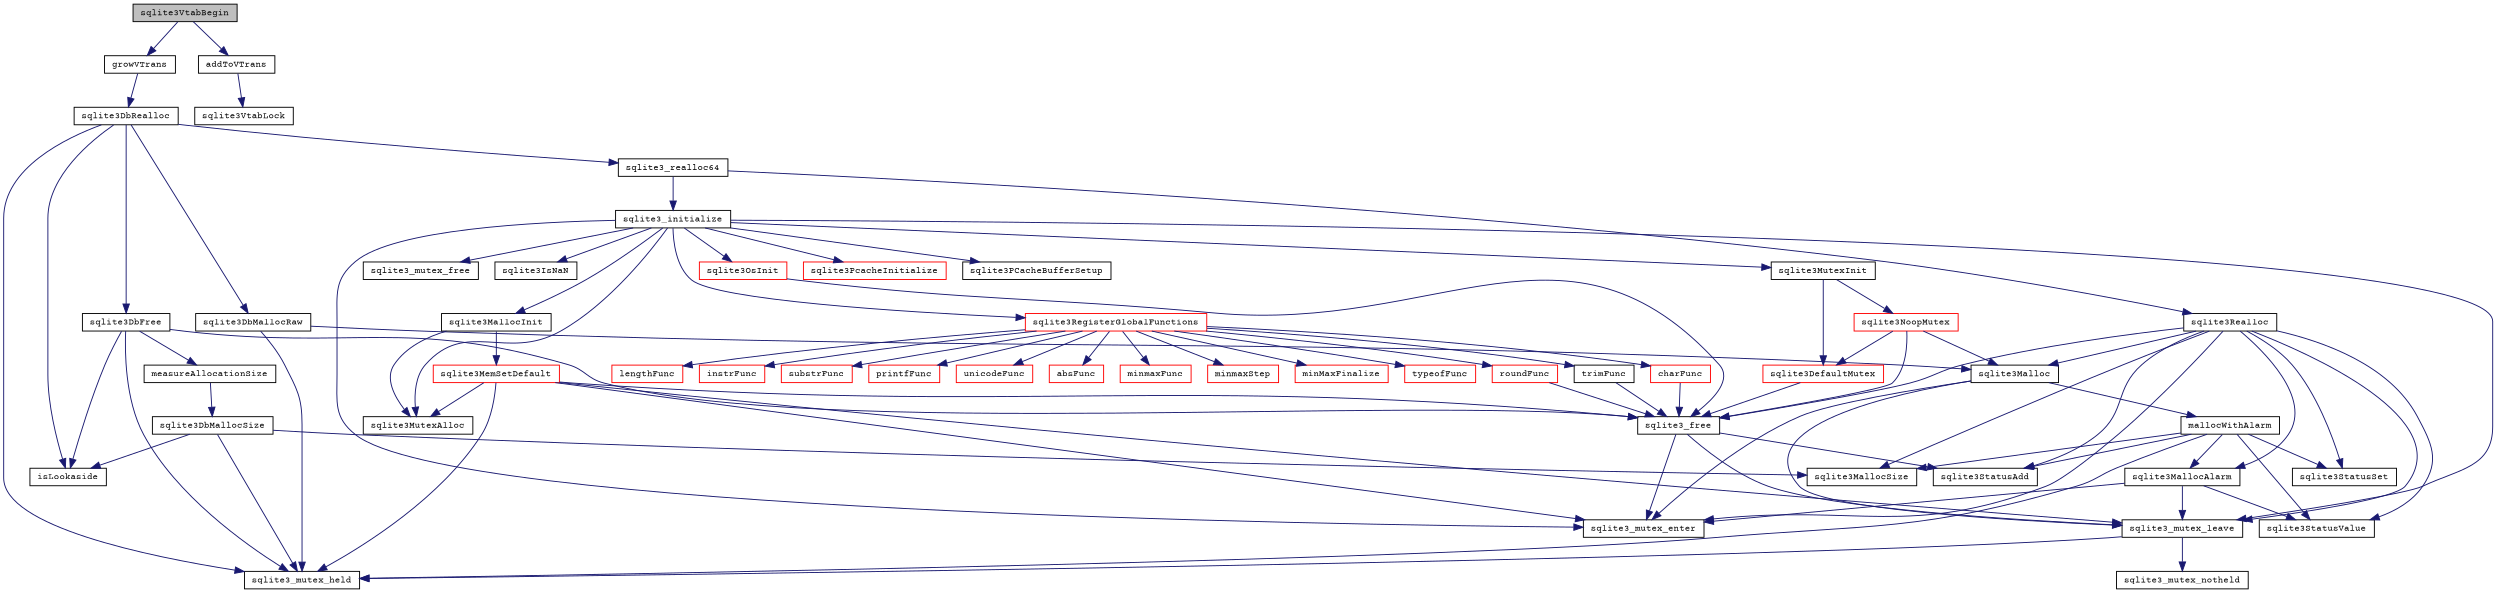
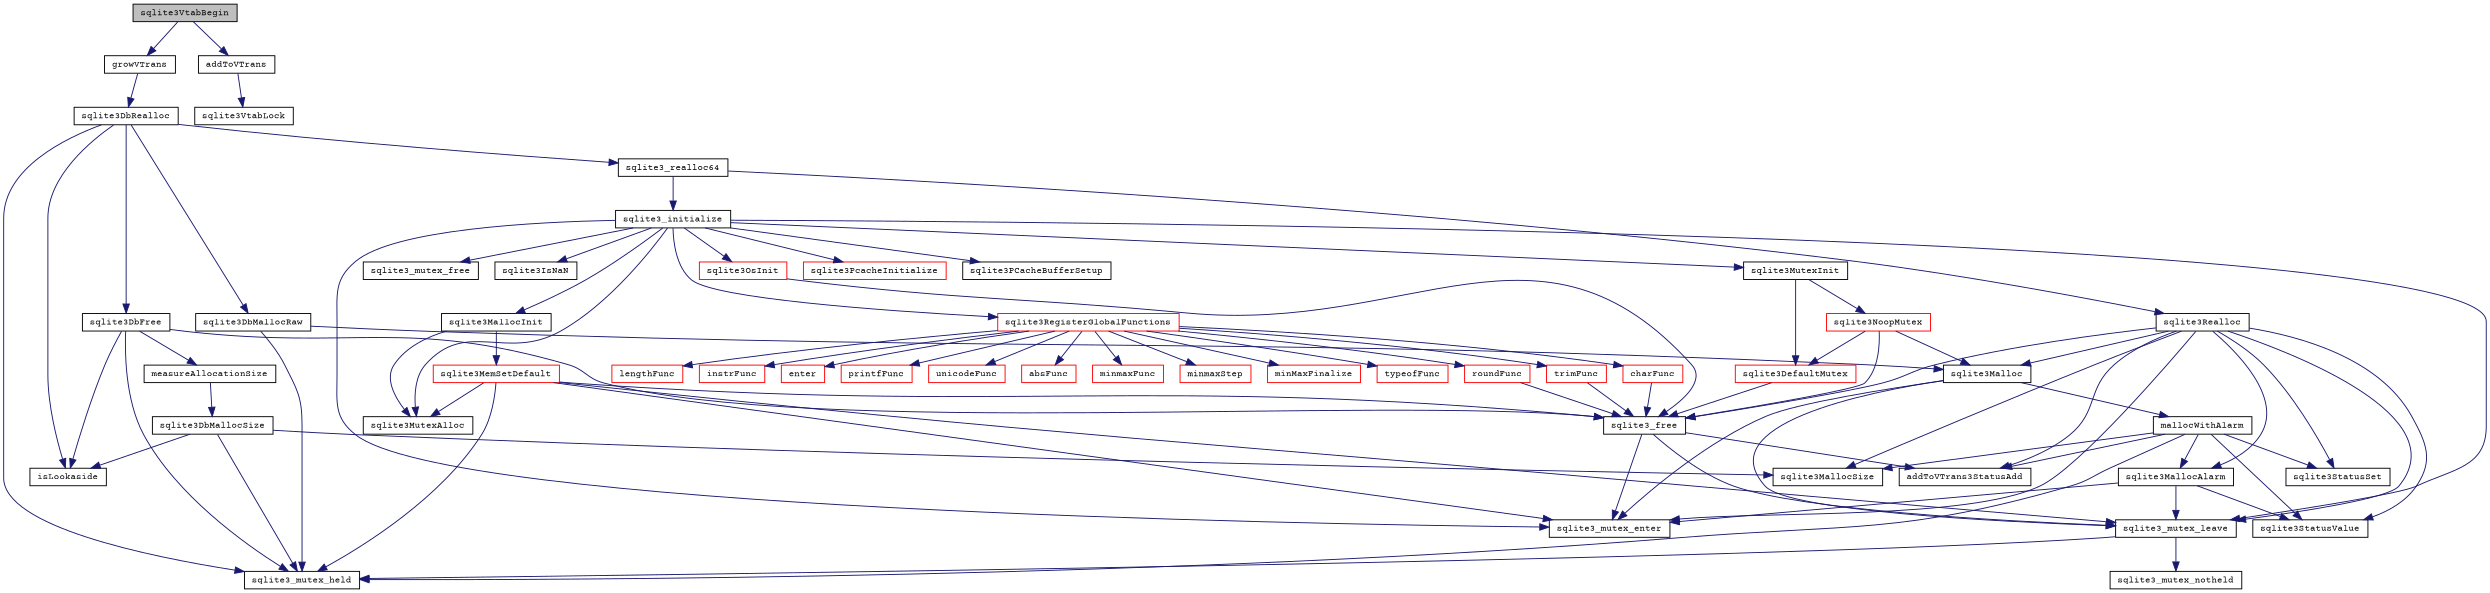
(817, 374) -> (803, 374)
(1604, 374) -> (1576, 374)
(1985, 477) -> (1965, 477)
